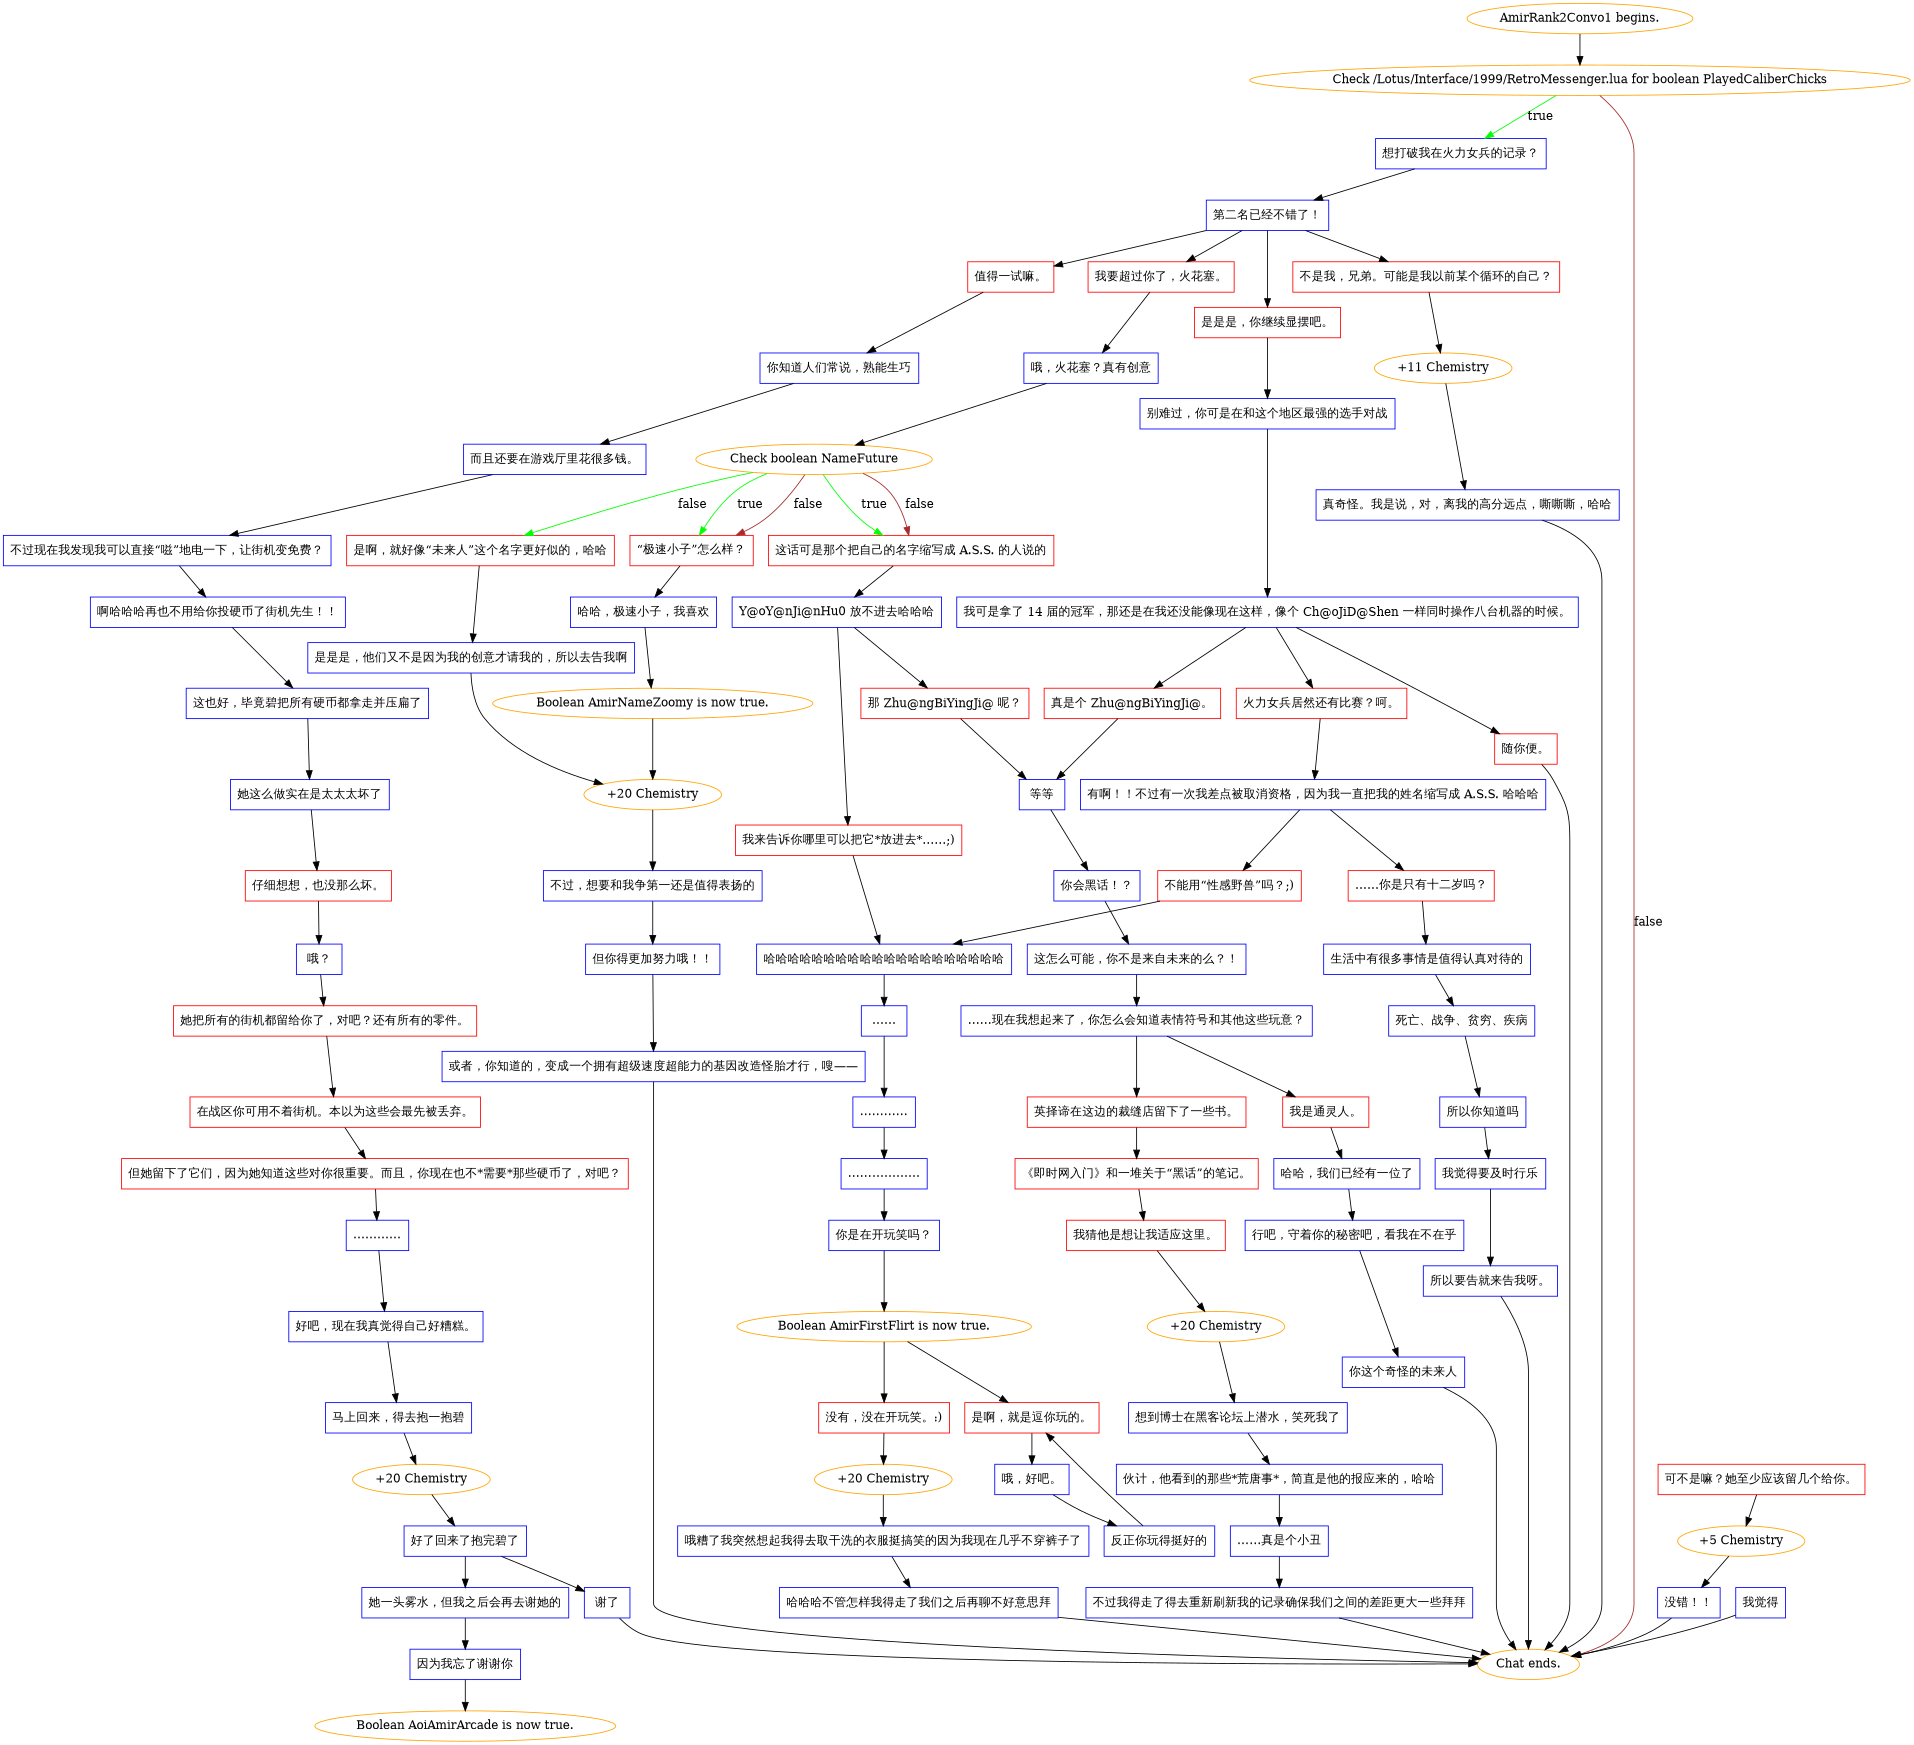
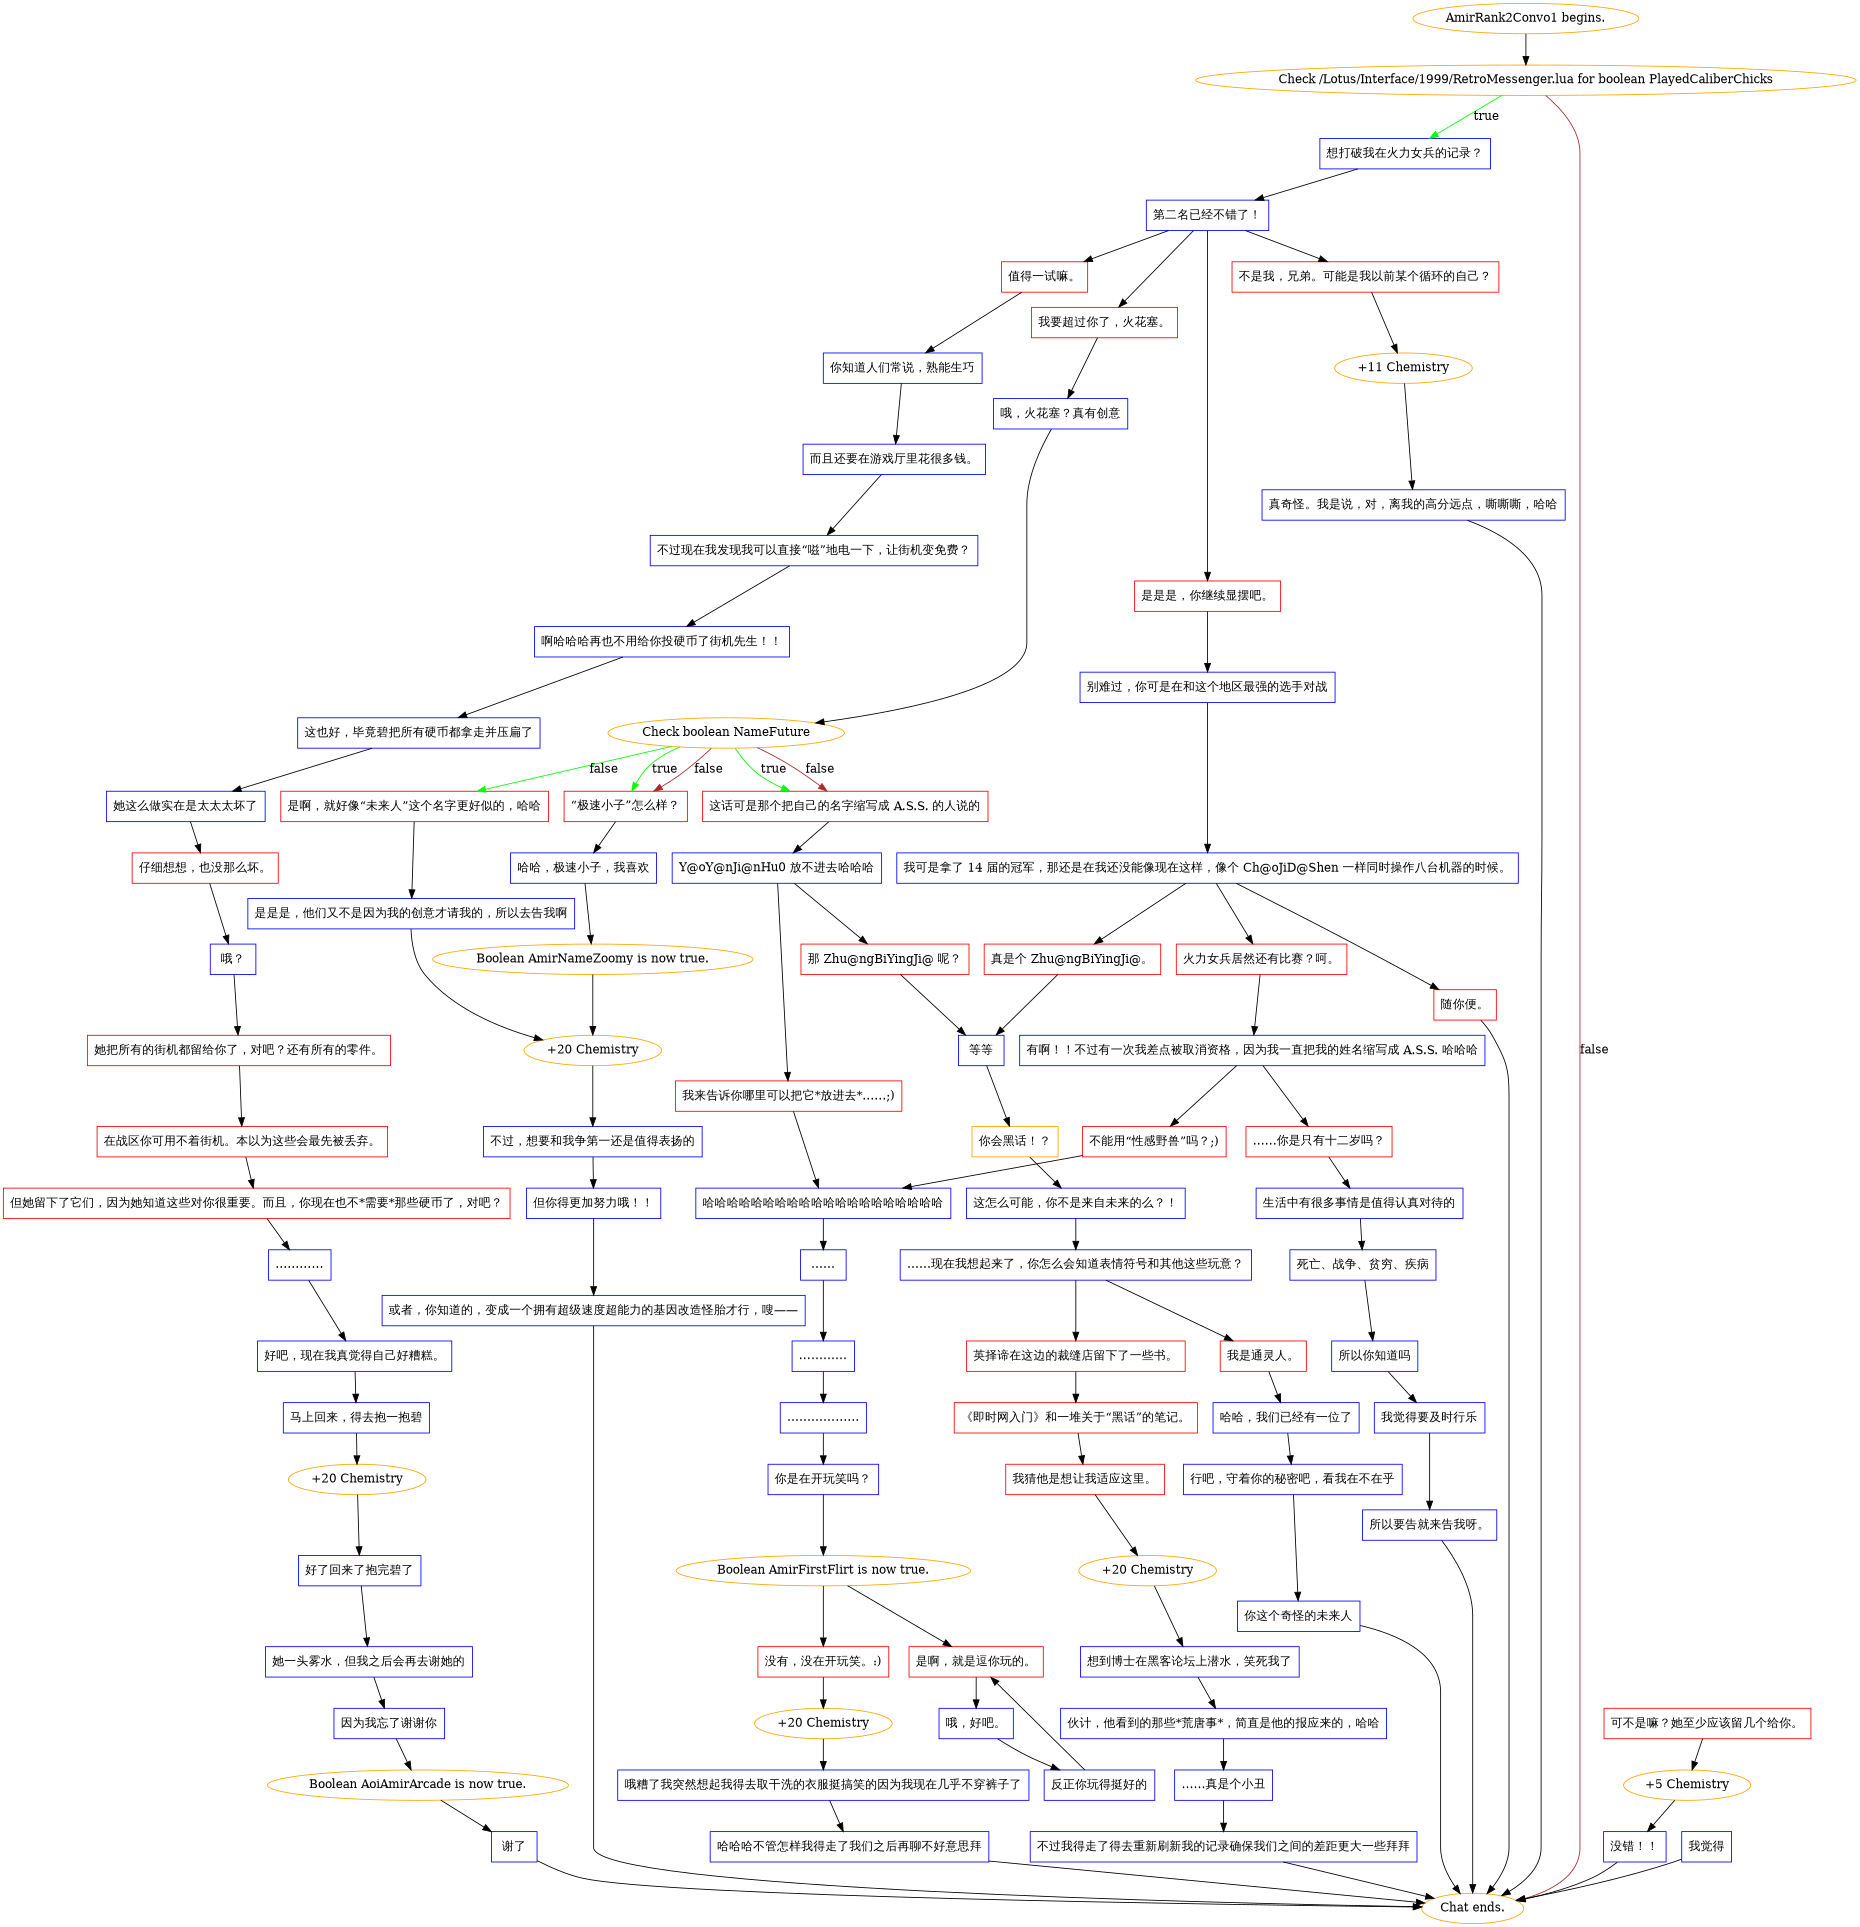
(1097, 886) -> (1015, 1142)
(539, 1572) -> (462, 1814)
